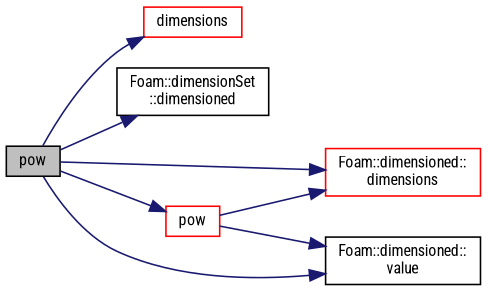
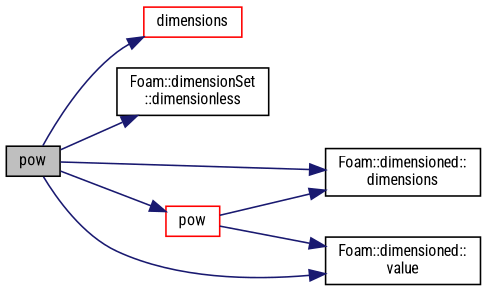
(193, 92) -> (193, 92)
(403, 172) -> (403, 172)
